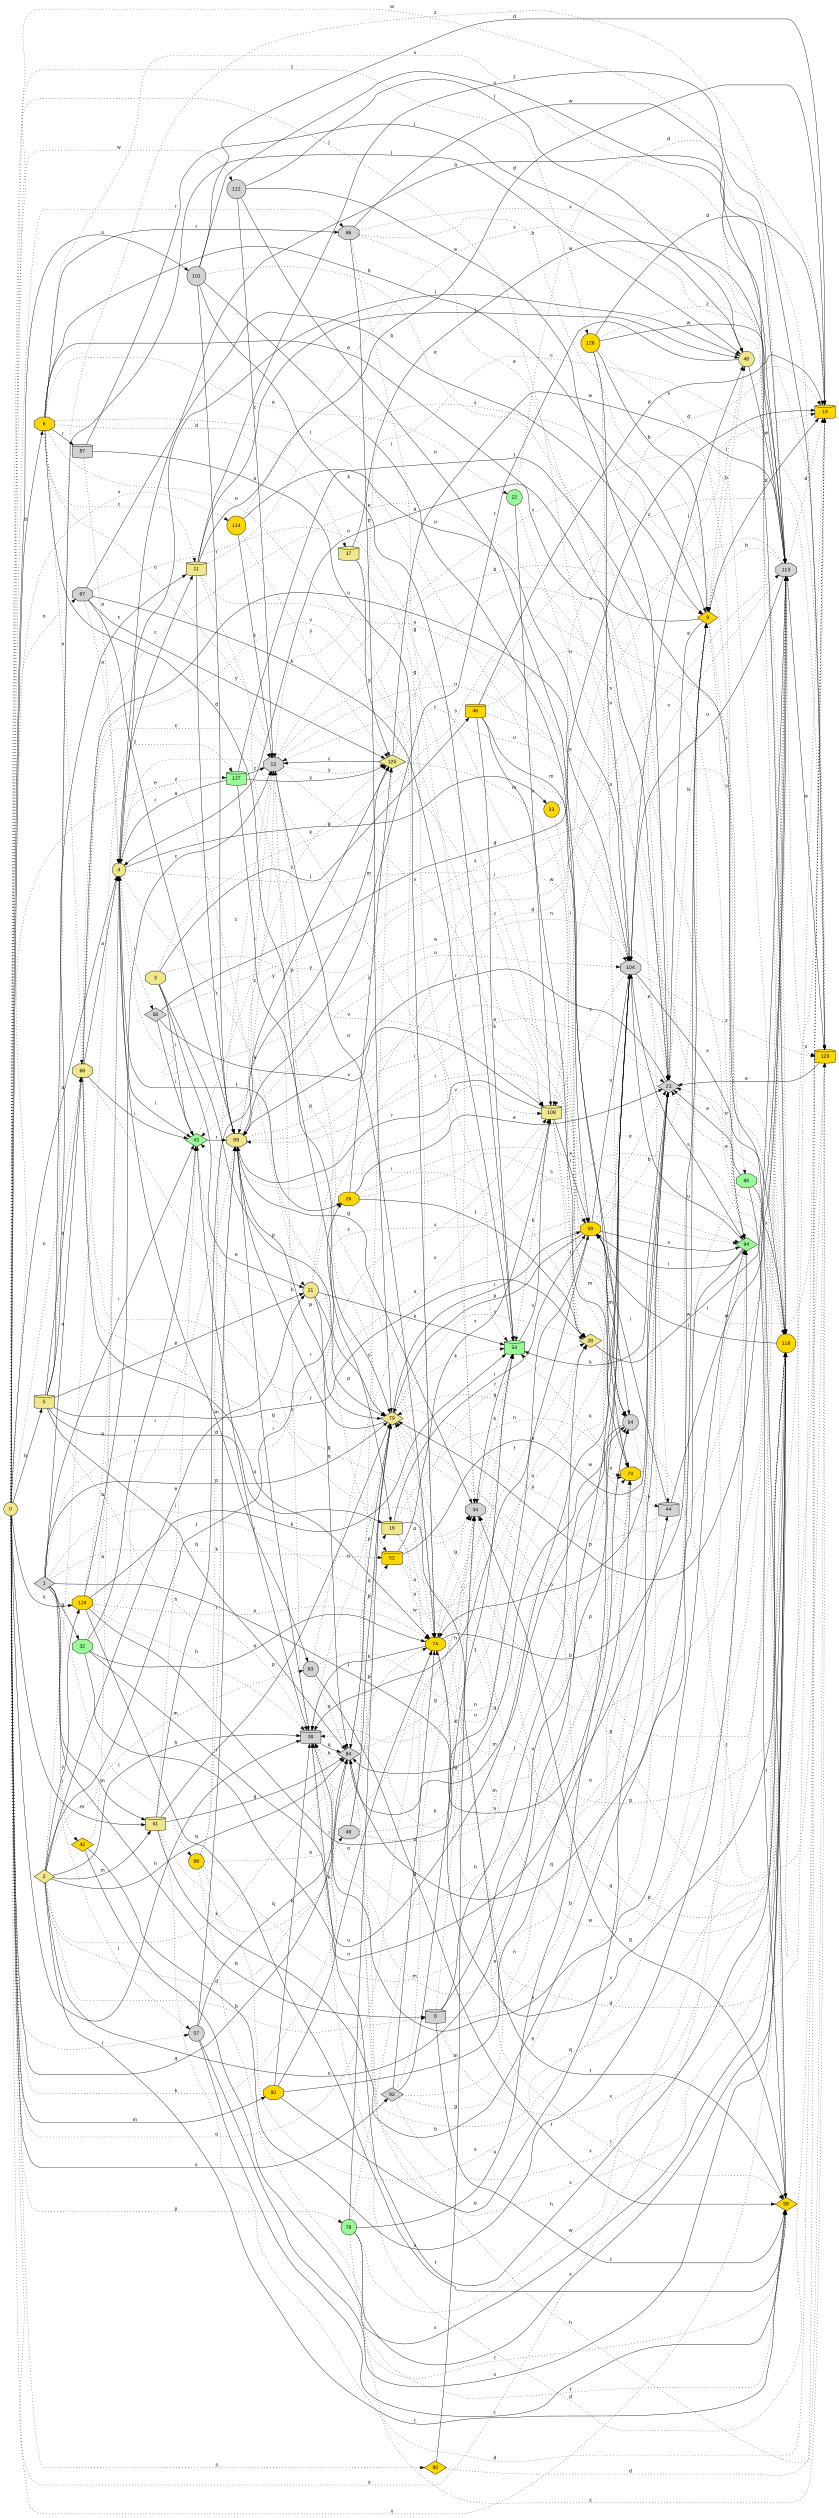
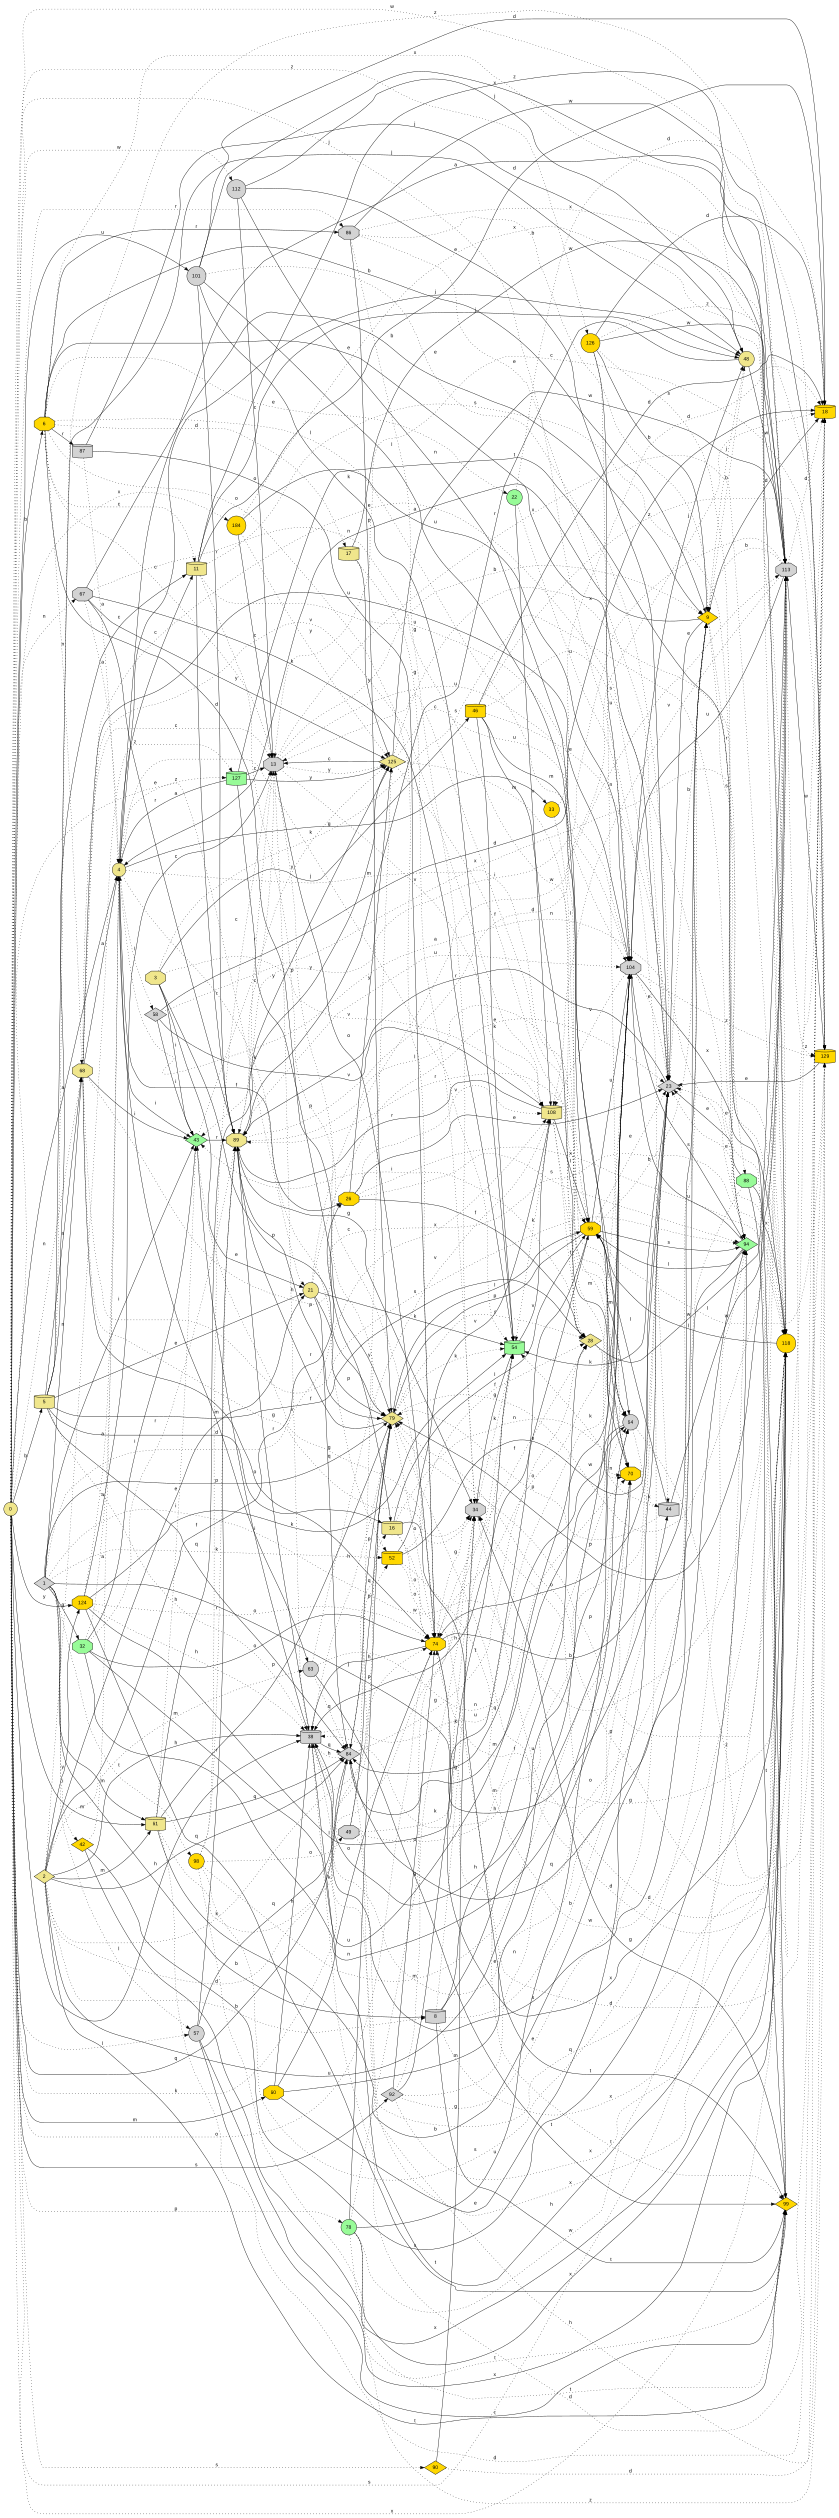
(236, 526) -> (236, 526)
(520, 1830) -> (520, 1830)
